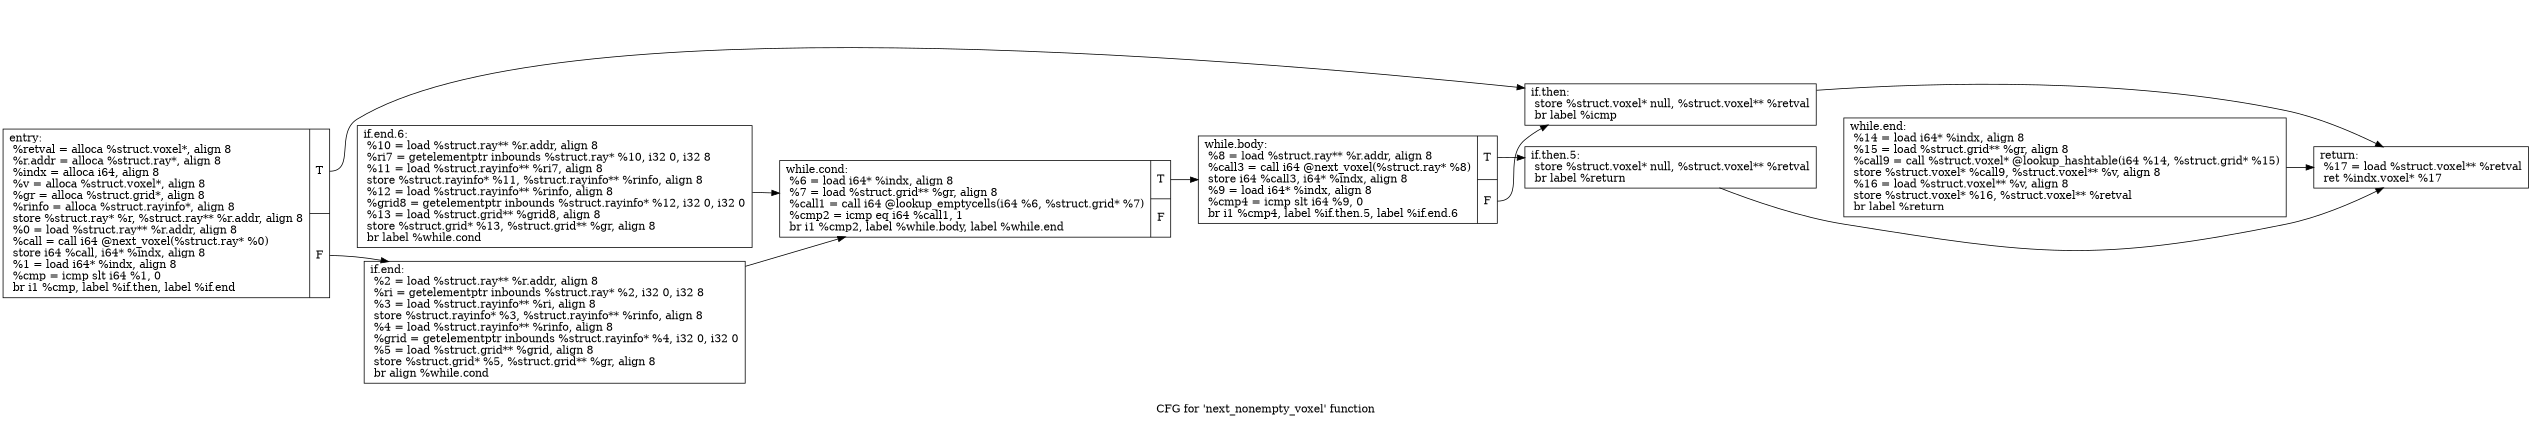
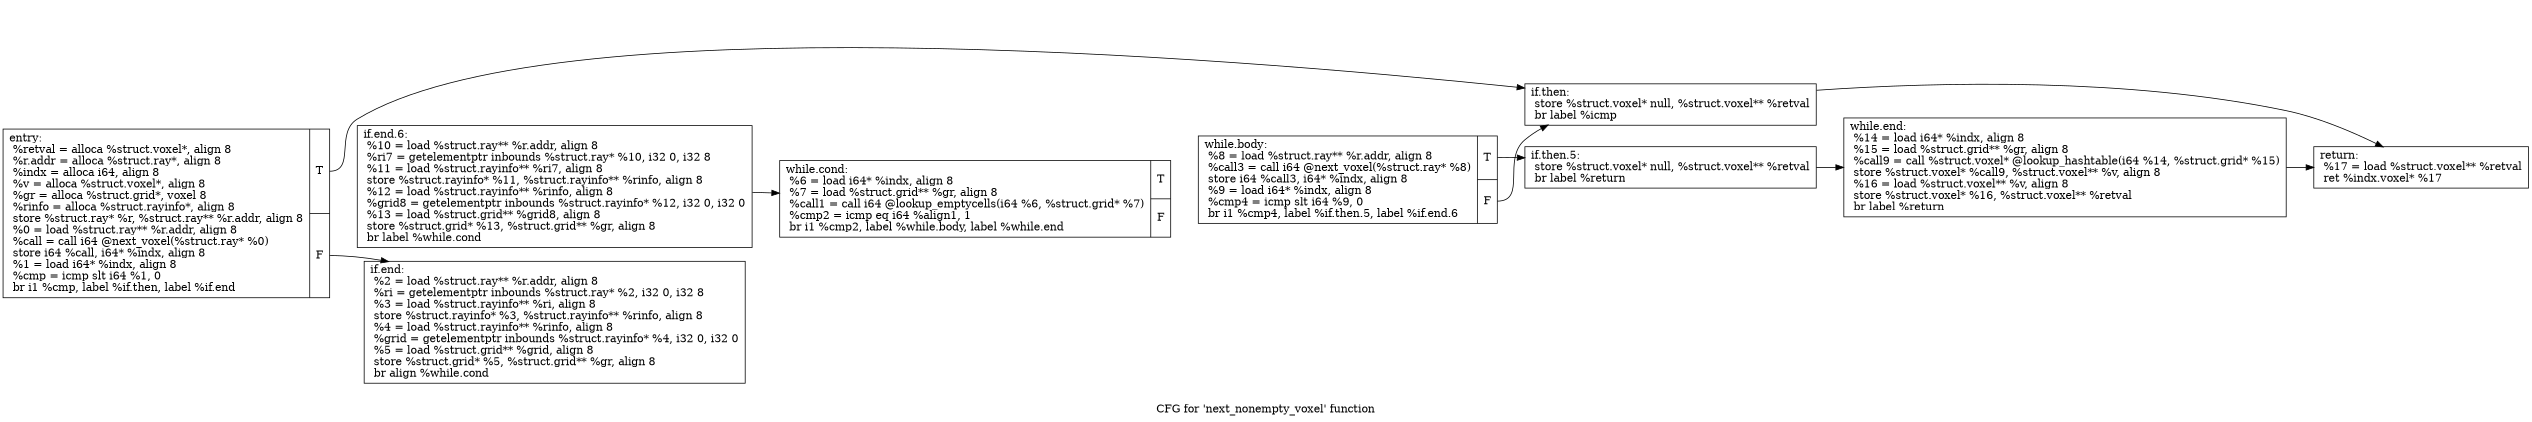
(1181, 180) -> none
(107, 196) -> (108, 196)
(875, 216) -> (879, 216)
(2048, 250) -> (1826, 167)
(792, 253) -> none
